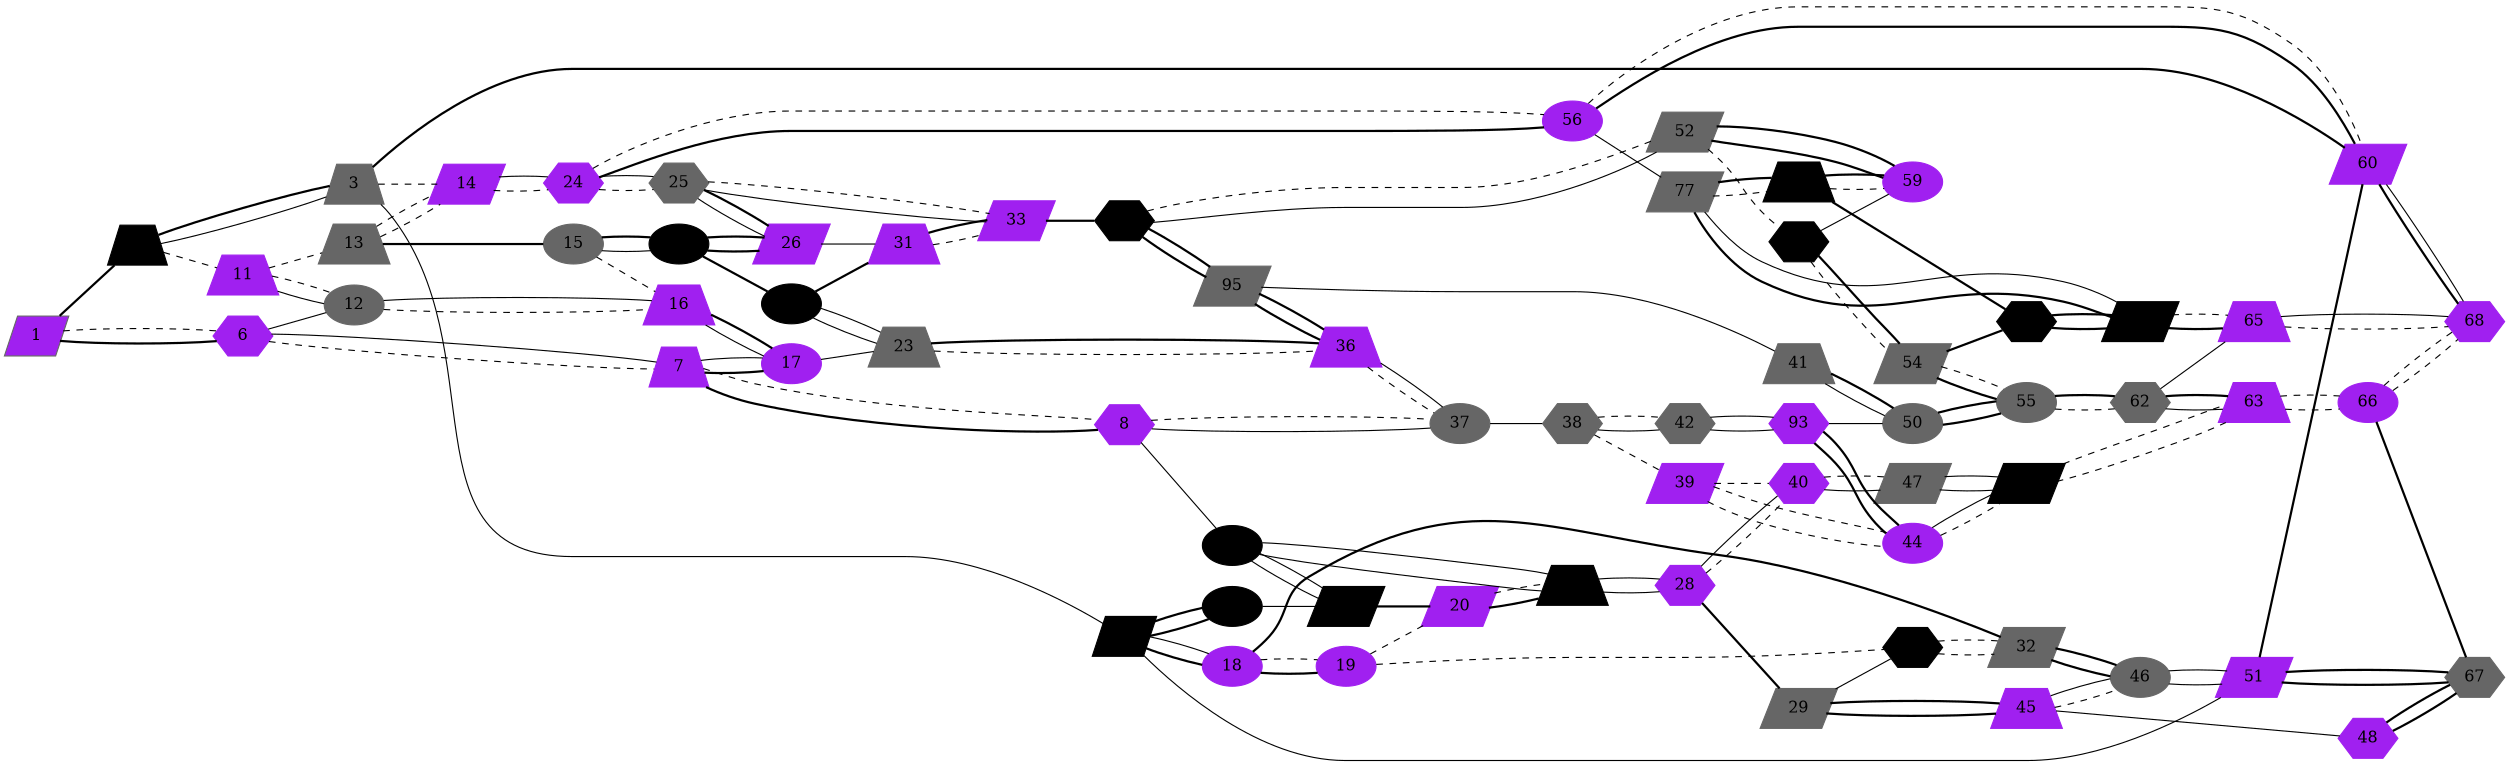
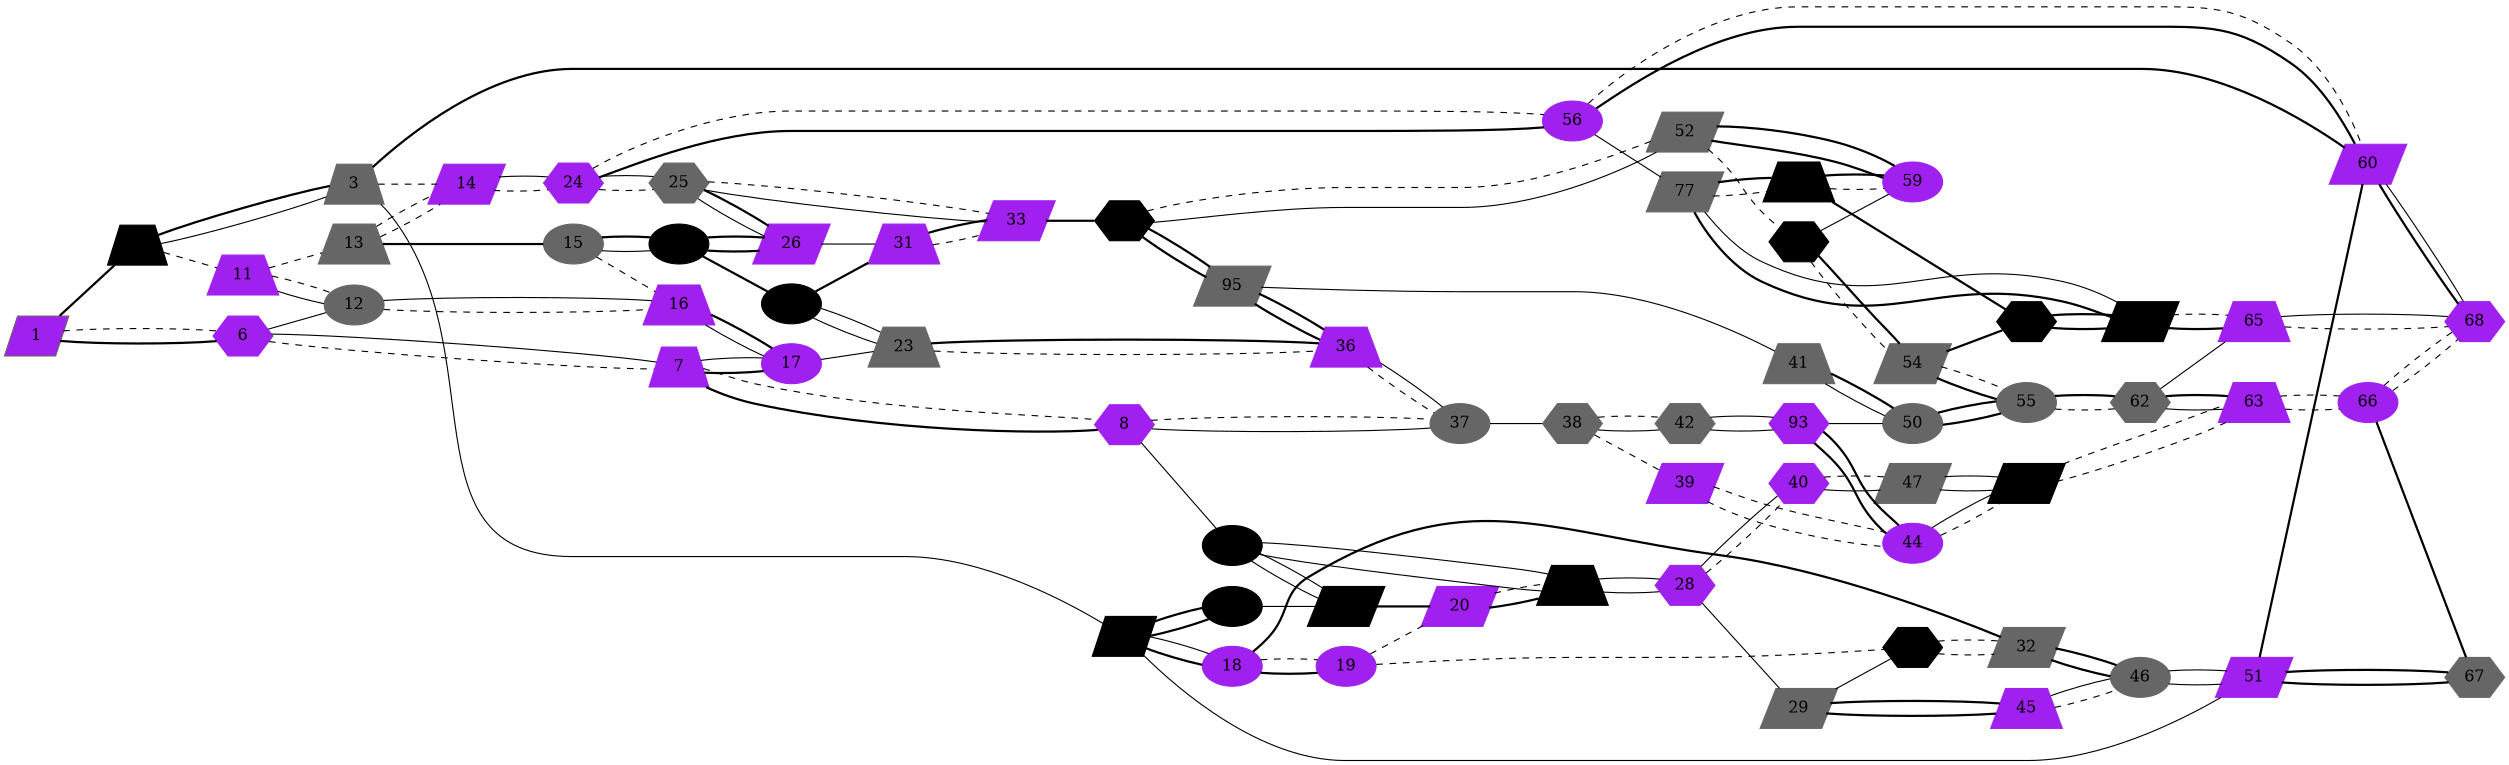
(1742, 483) -> none
(1741, 646) -> (1741, 646)
(2368, 738) -> none
